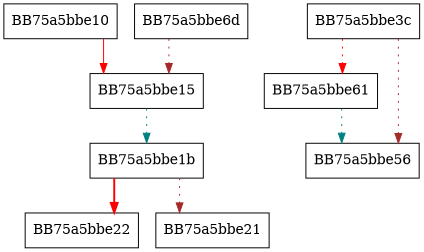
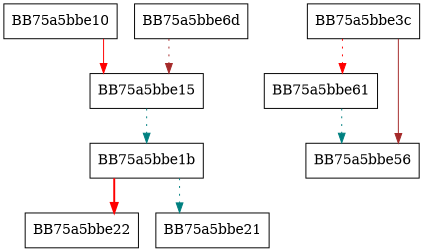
(398, 86) -> (398, 86)
(180, 191) -> (180, 191)
